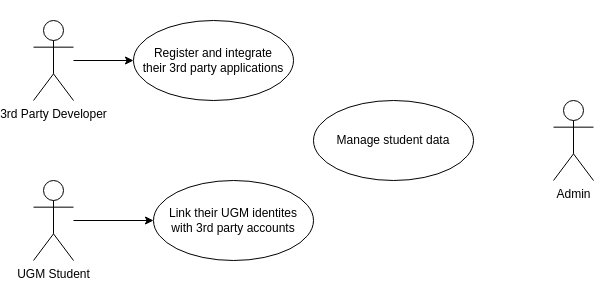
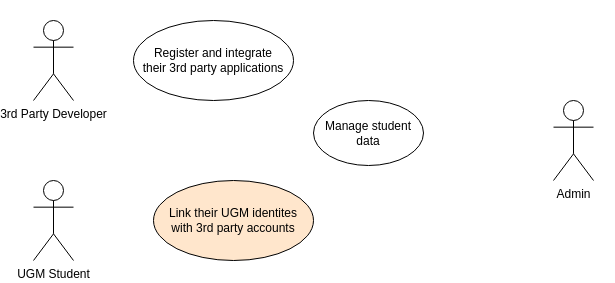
(100, 61) -> none
(394, 141) -> (369, 133)
(110, 221) -> none
(234, 221) -> (234, 221)
